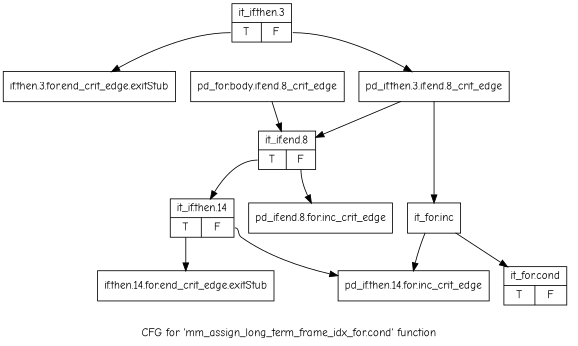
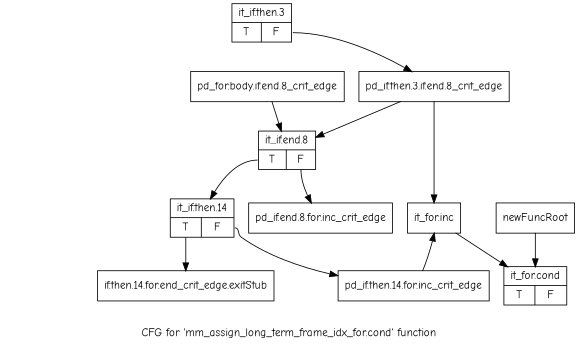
(89, 87) -> none
none -> (535, 218)
(420, 248) -> (428, 256)
